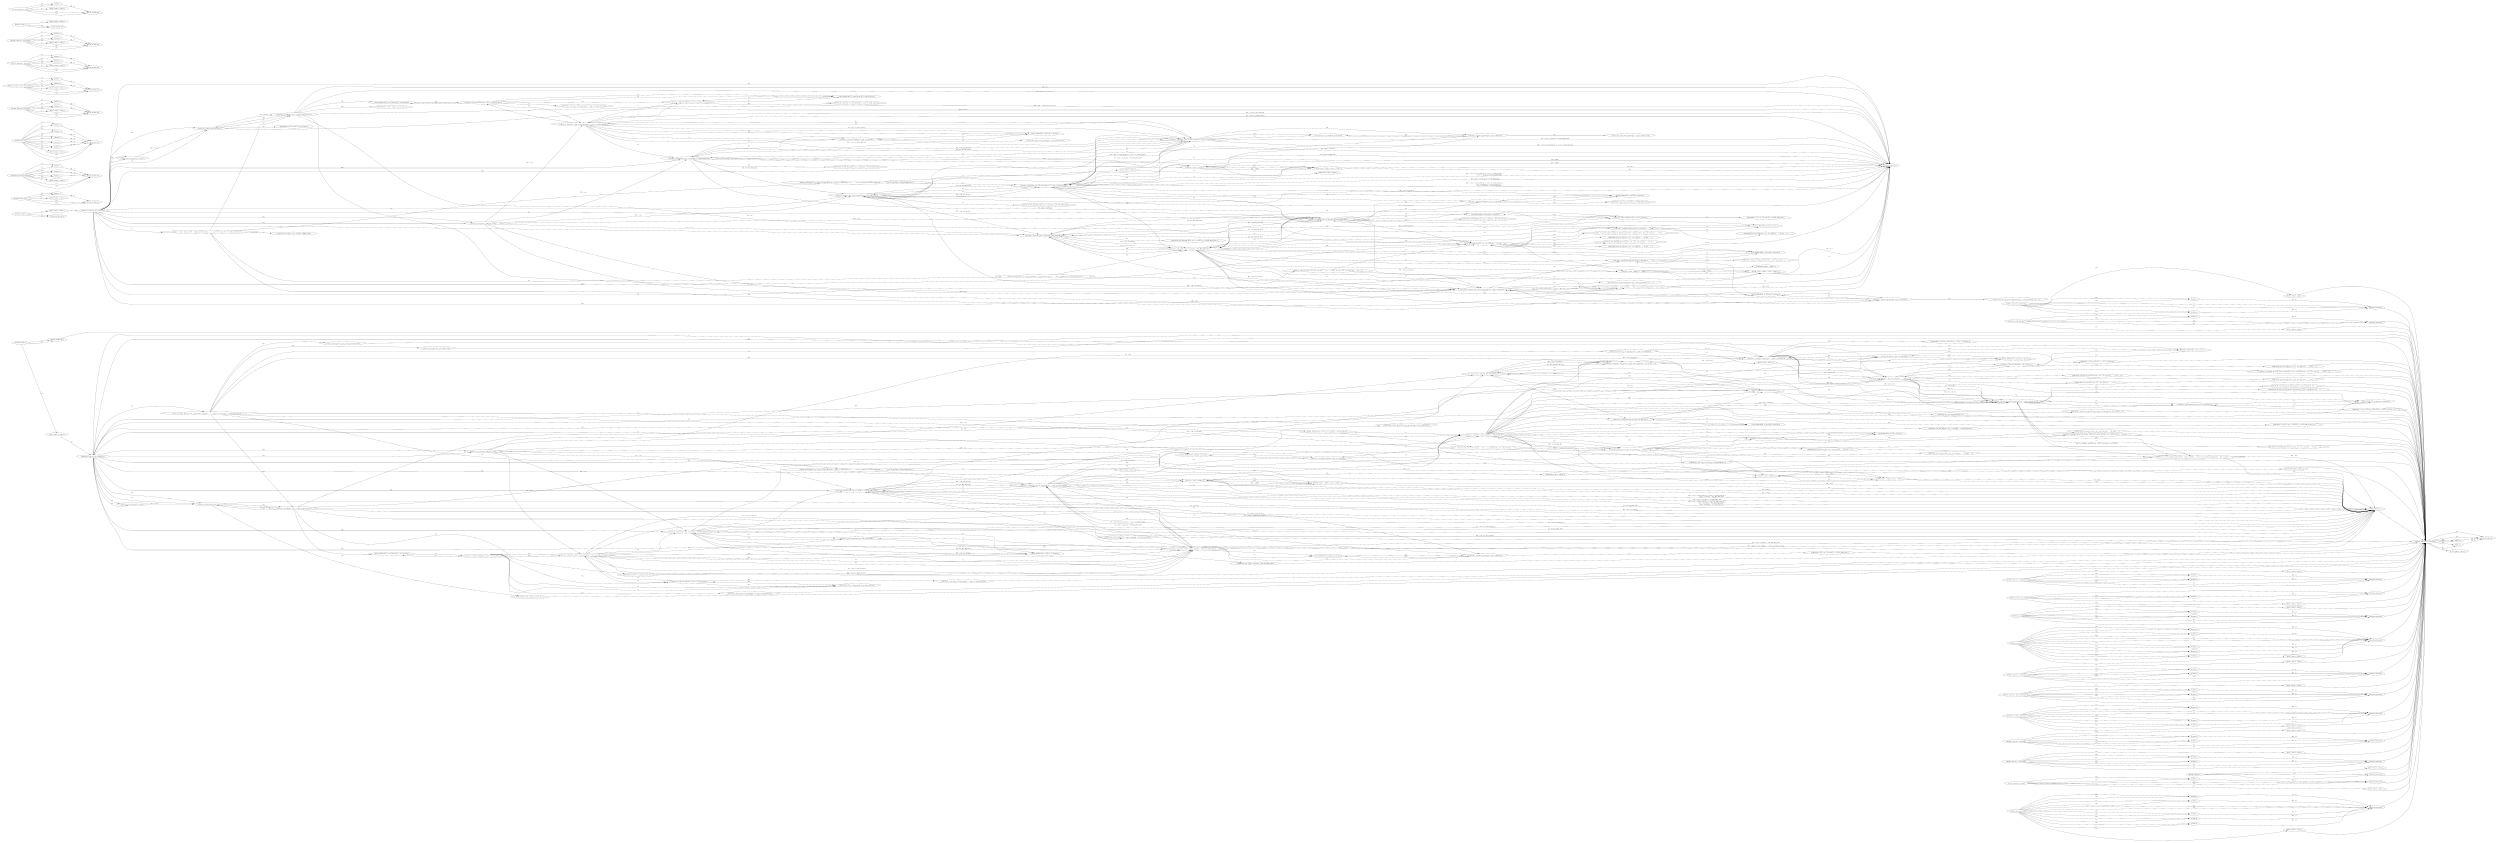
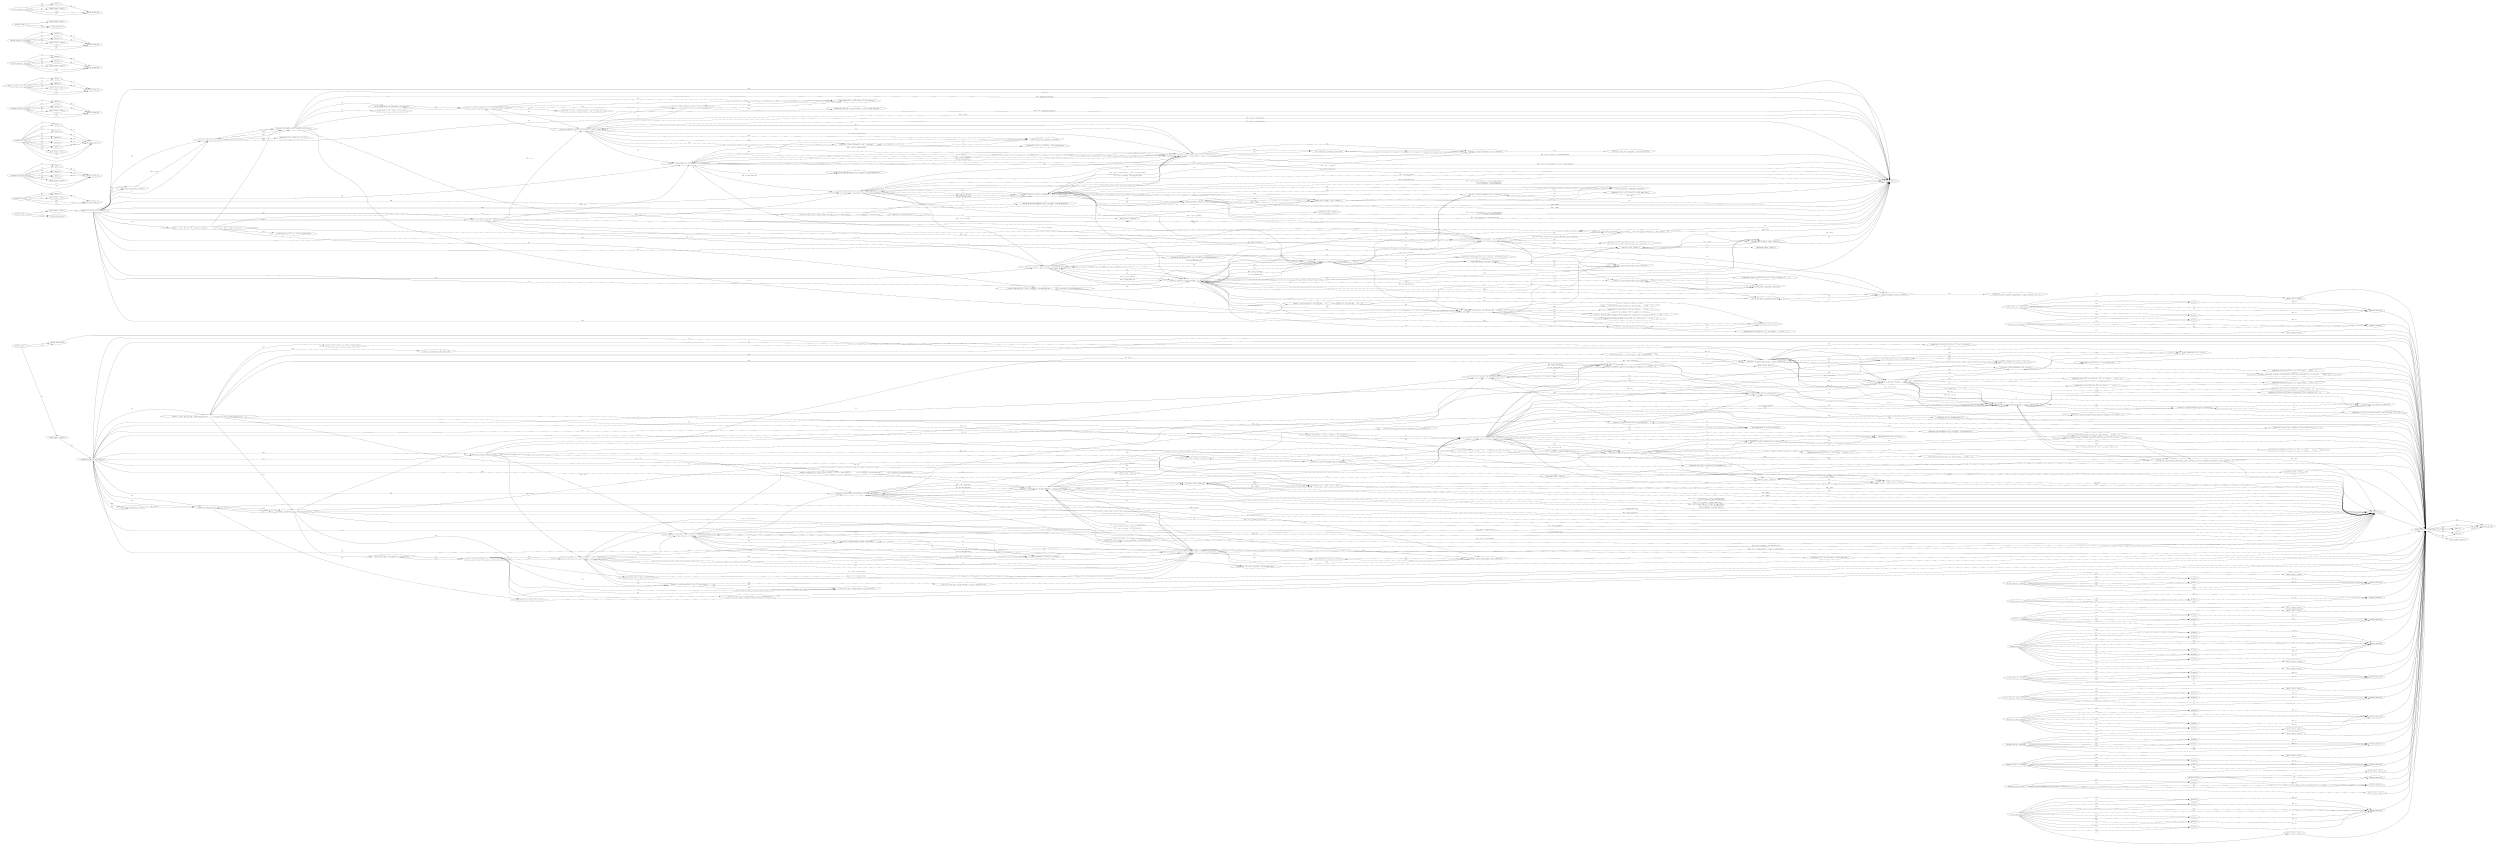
(1766, 218) -> none
